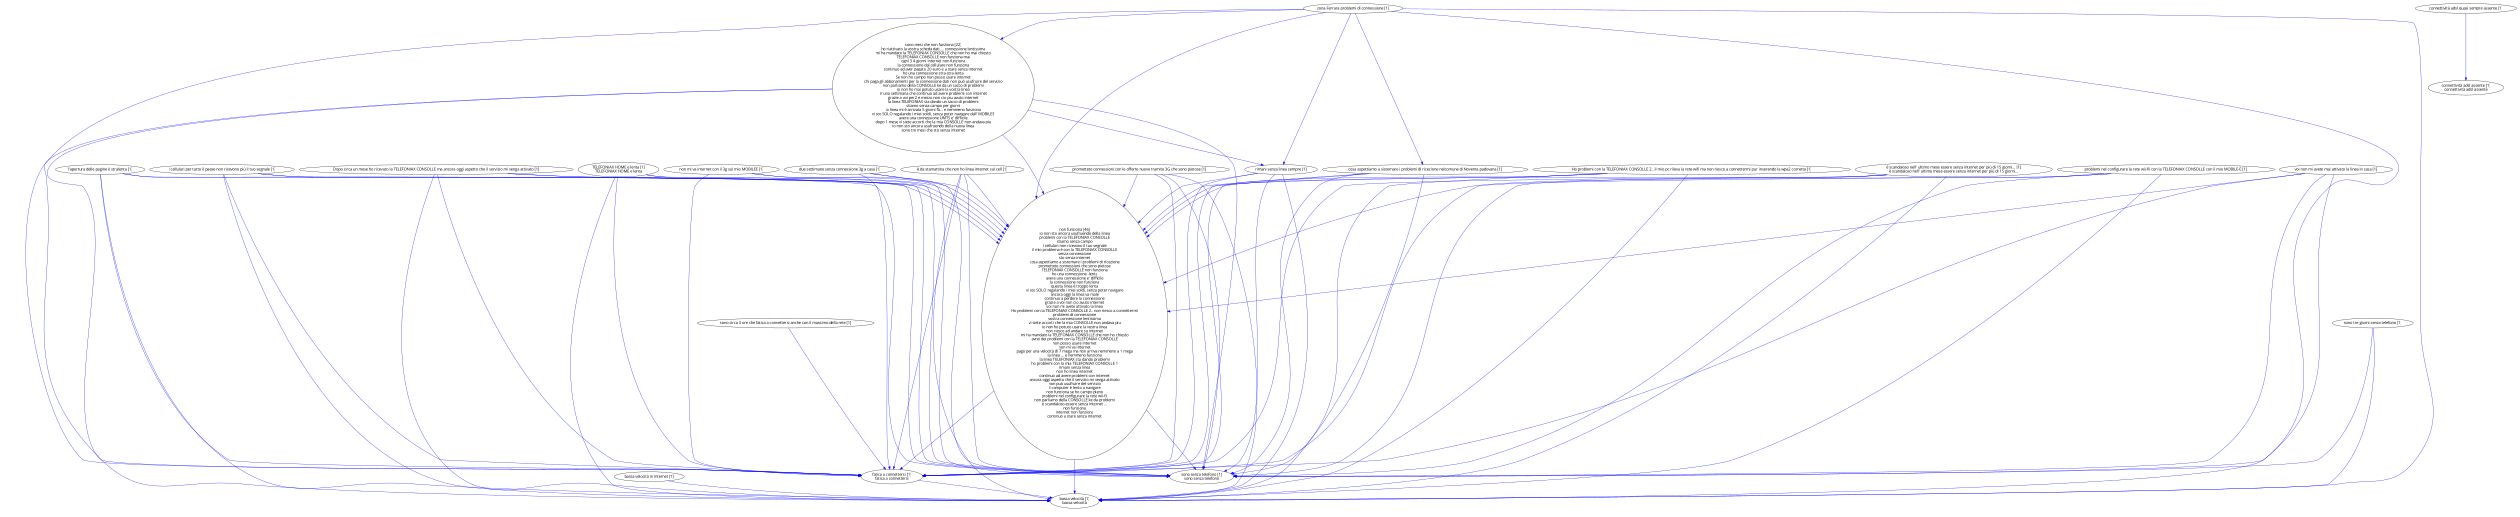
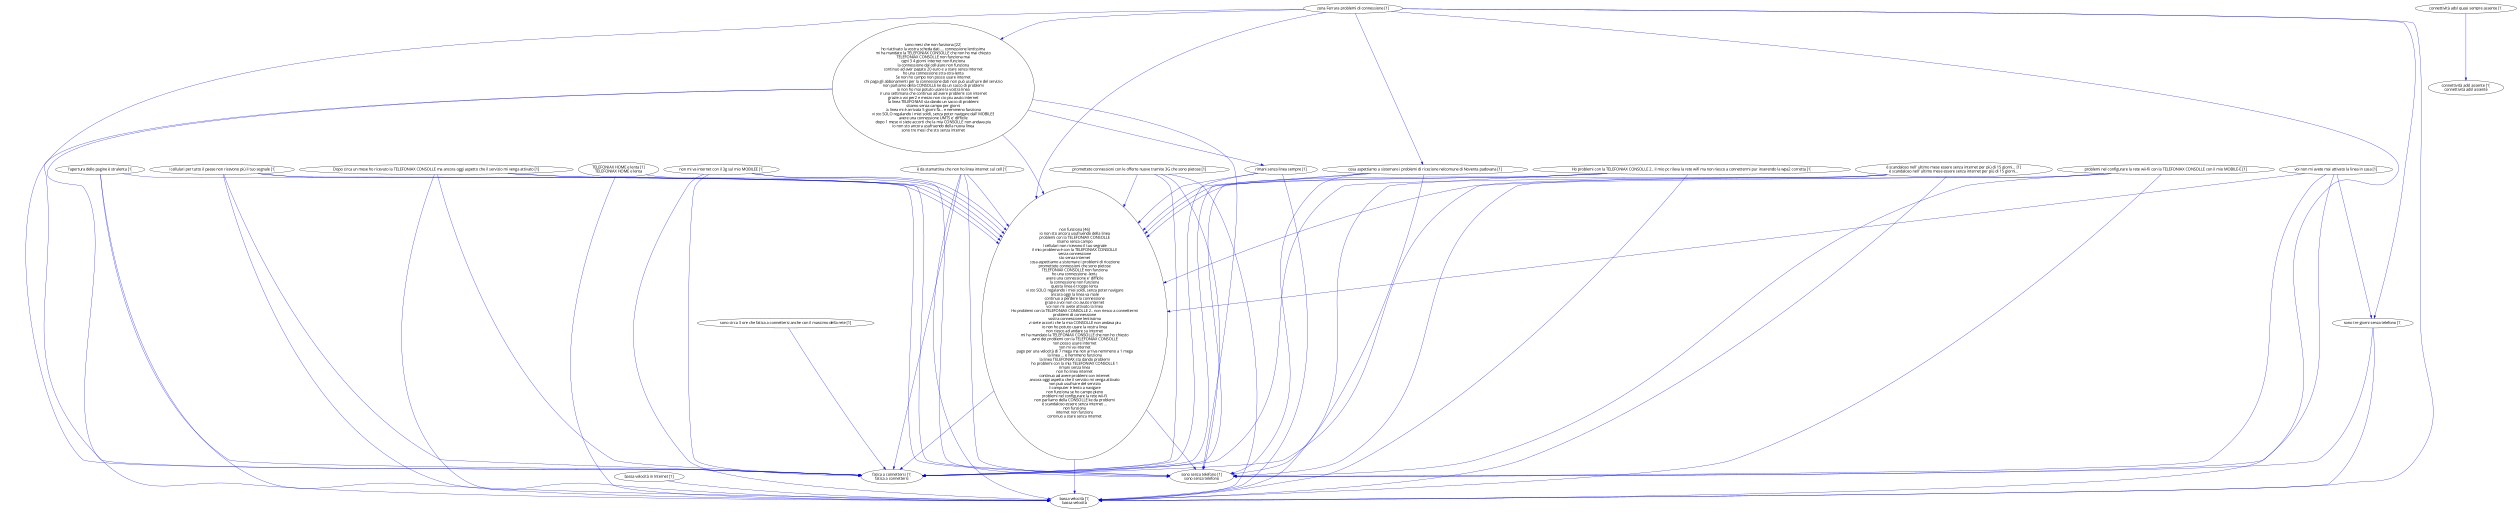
(1318, 88) -> (2053, 14)
(840, 170) -> none
(868, 186) -> none
(934, 279) -> none
(1257, 325) -> none
(1630, 397) -> (2354, 245)
(649, 408) -> none
(984, 489) -> (692, 462)
